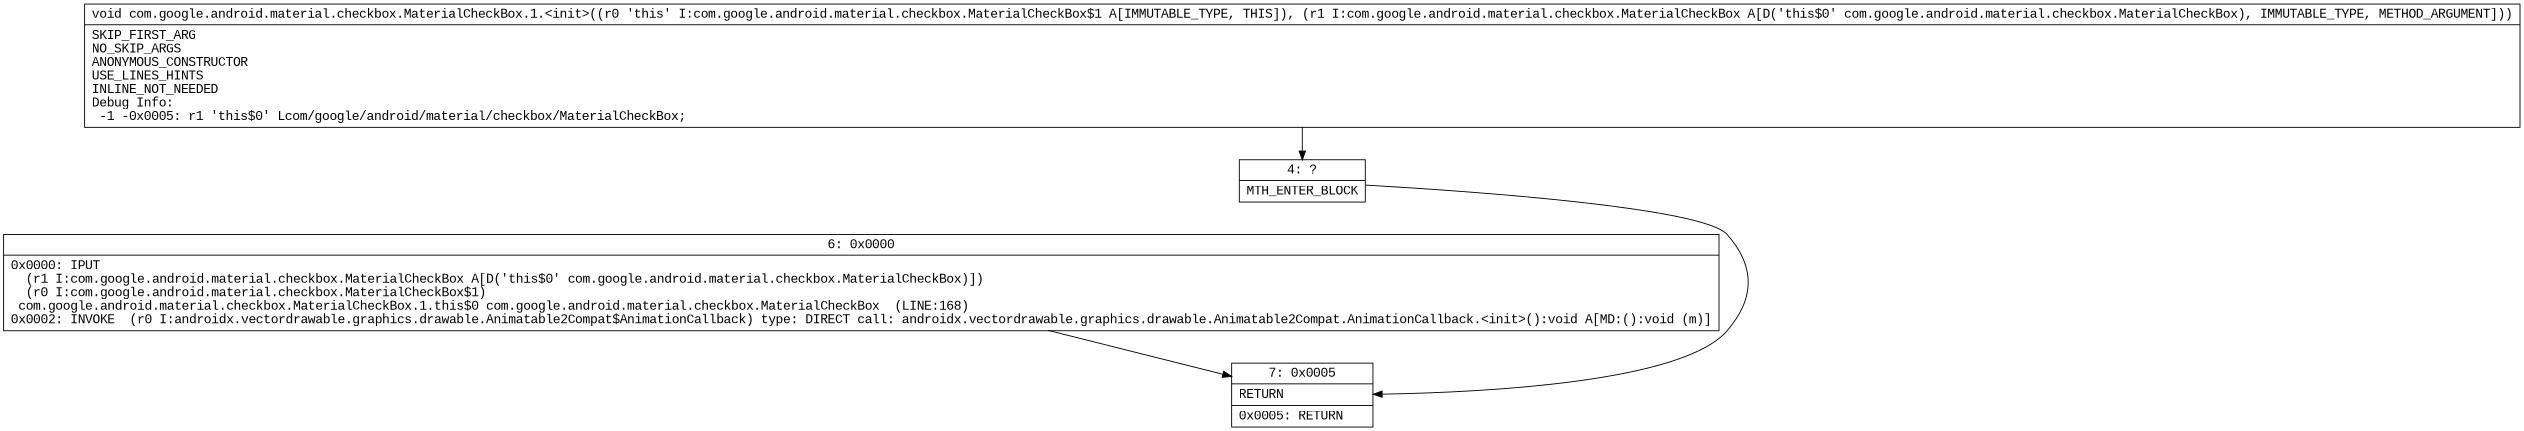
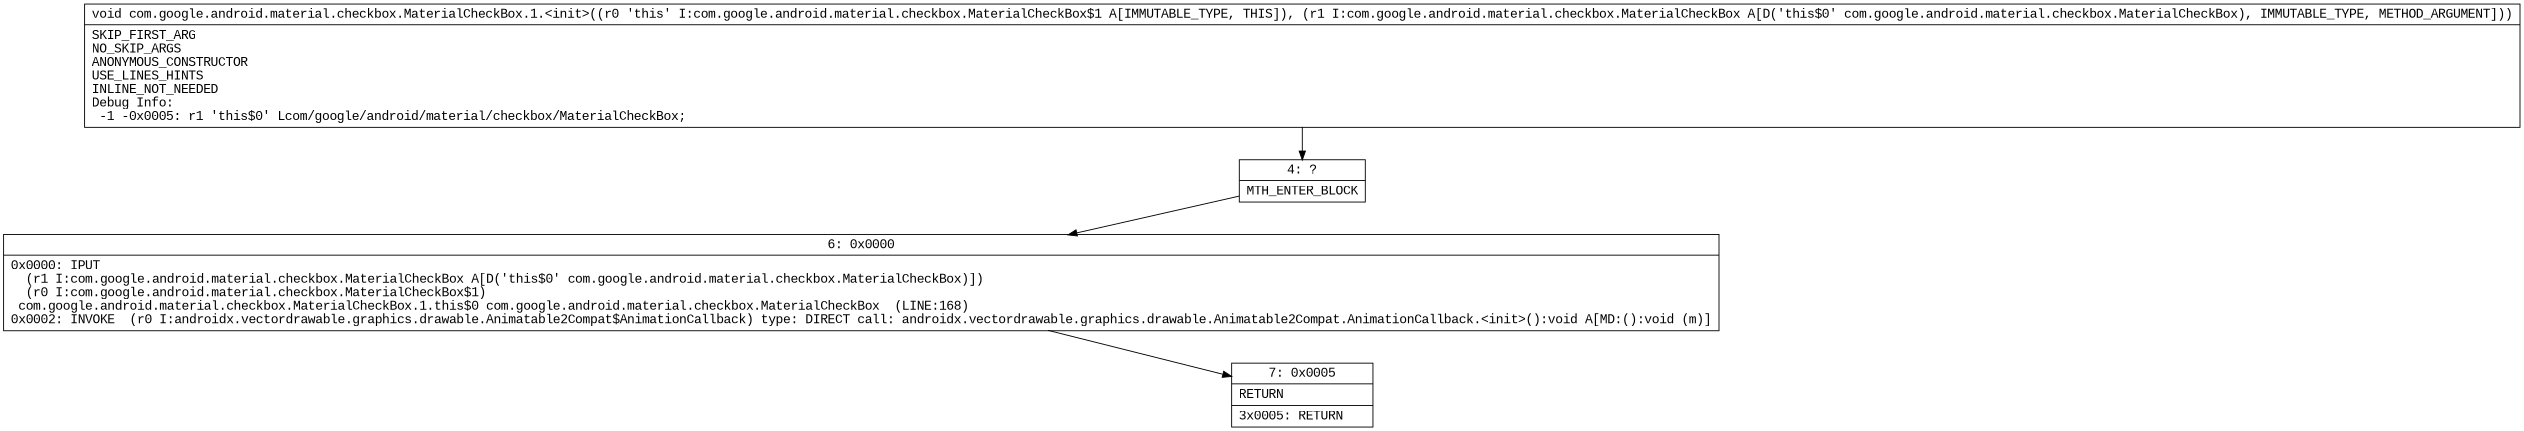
(1748, 277) -> (1158, 214)
(1302, 416) -> (1302, 416)
